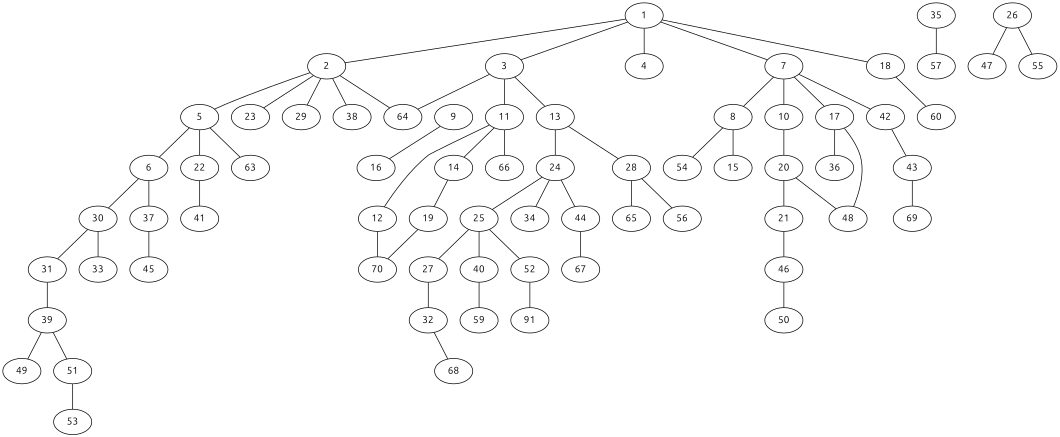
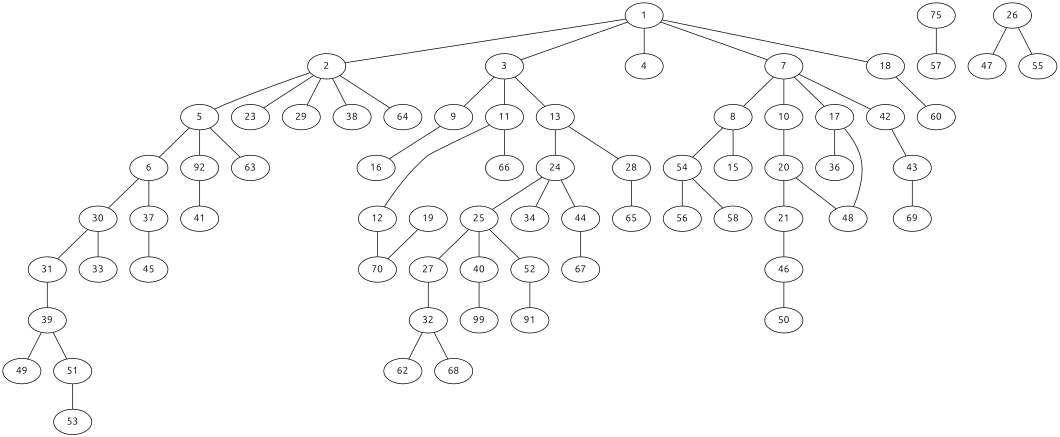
(936, 16) -> (936, 16)
(454, 92) -> (479, 92)
(200, 168) -> (200, 168)
(454, 168) -> none
(657, 193) -> (682, 193)
none -> (733, 219)
(479, 320) -> (479, 320)
none -> (403, 371)
